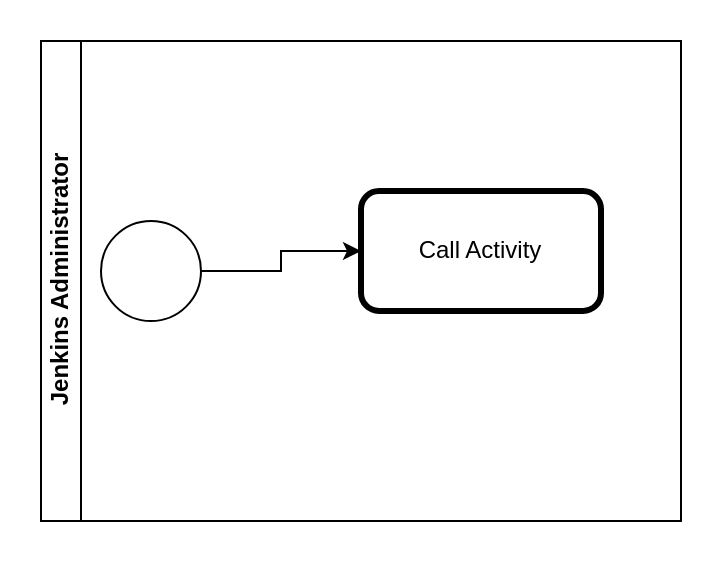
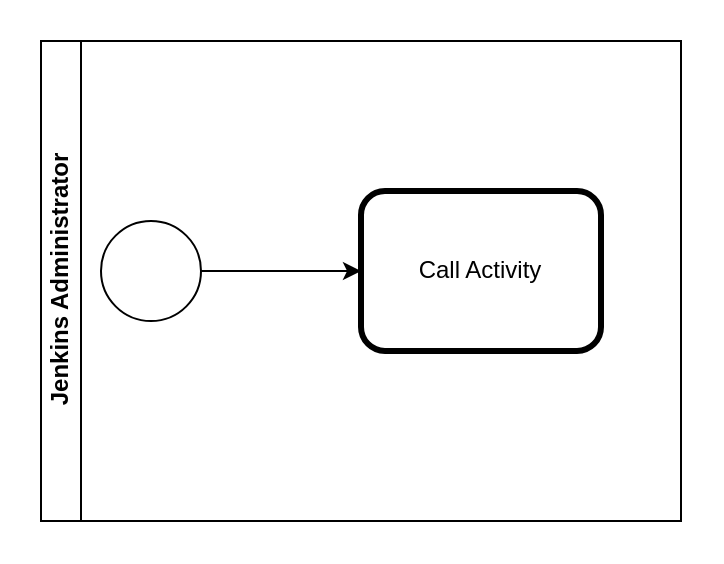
(481, 251) -> (481, 271)
